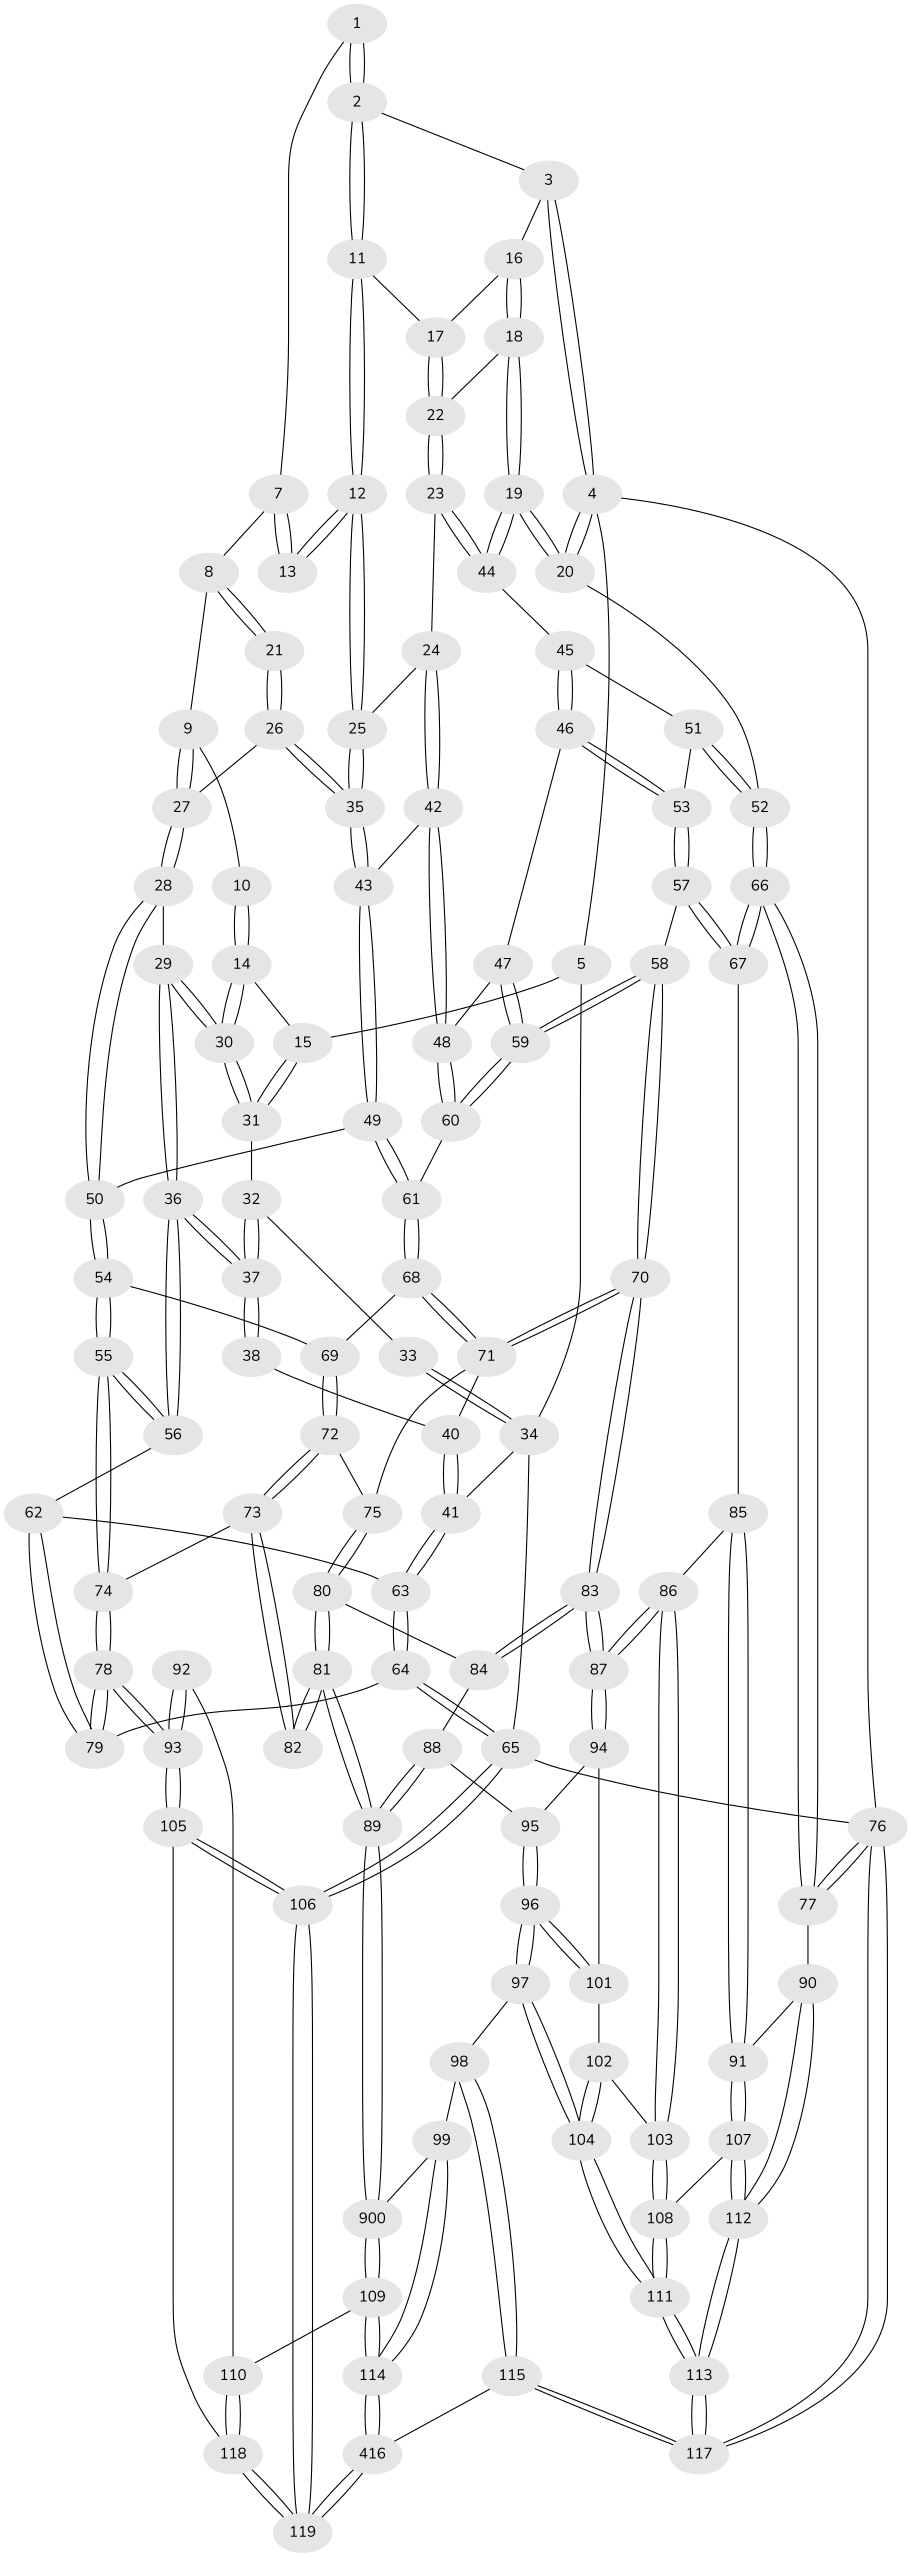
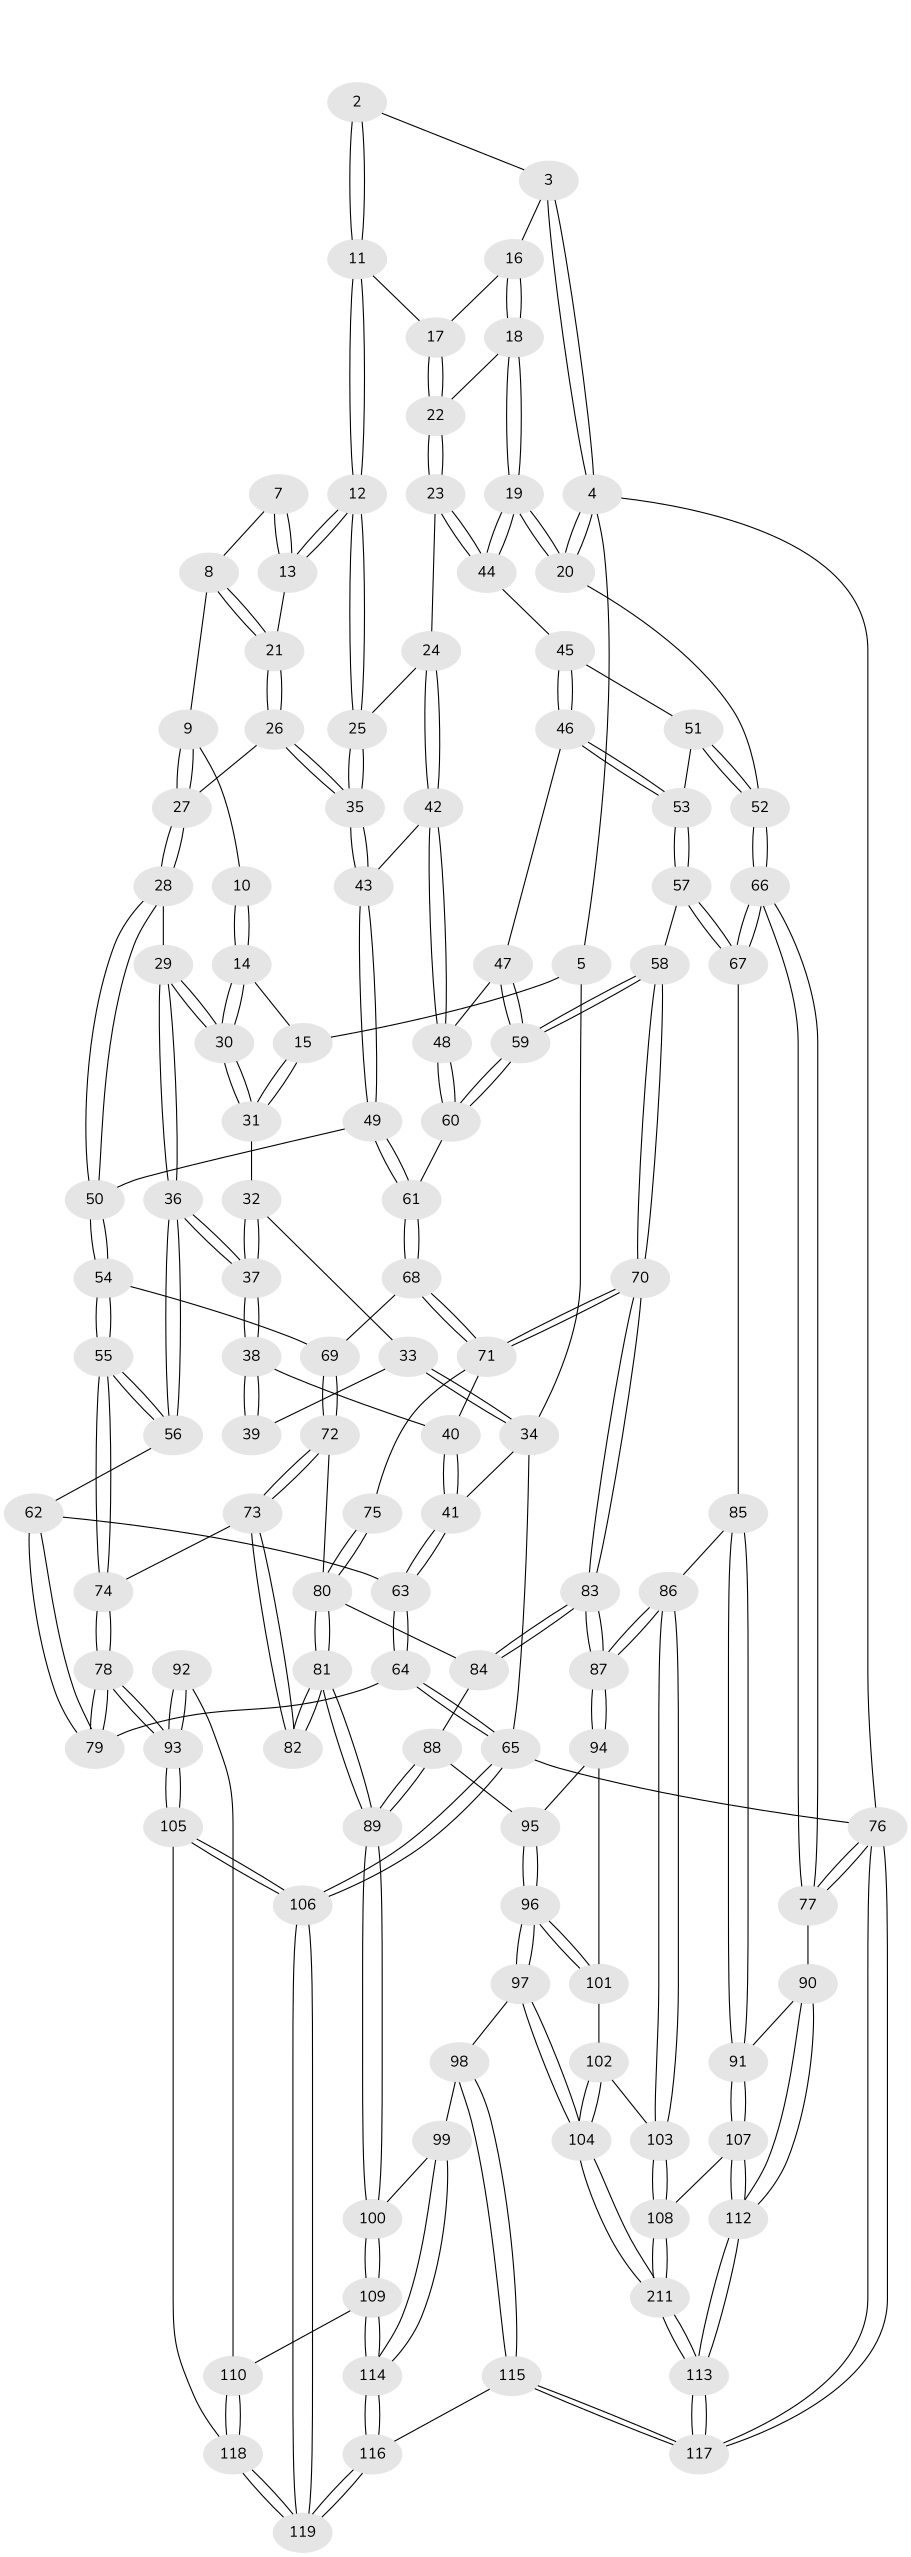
(357, 24) -> none
none -> (281, 612)
none -> (252, 1435)
(351, 1474) -> (326, 1514)
(372, 2219) -> (372, 2219)
(660, 2298) -> (660, 2298)
(372, 2454) -> (372, 2454)
